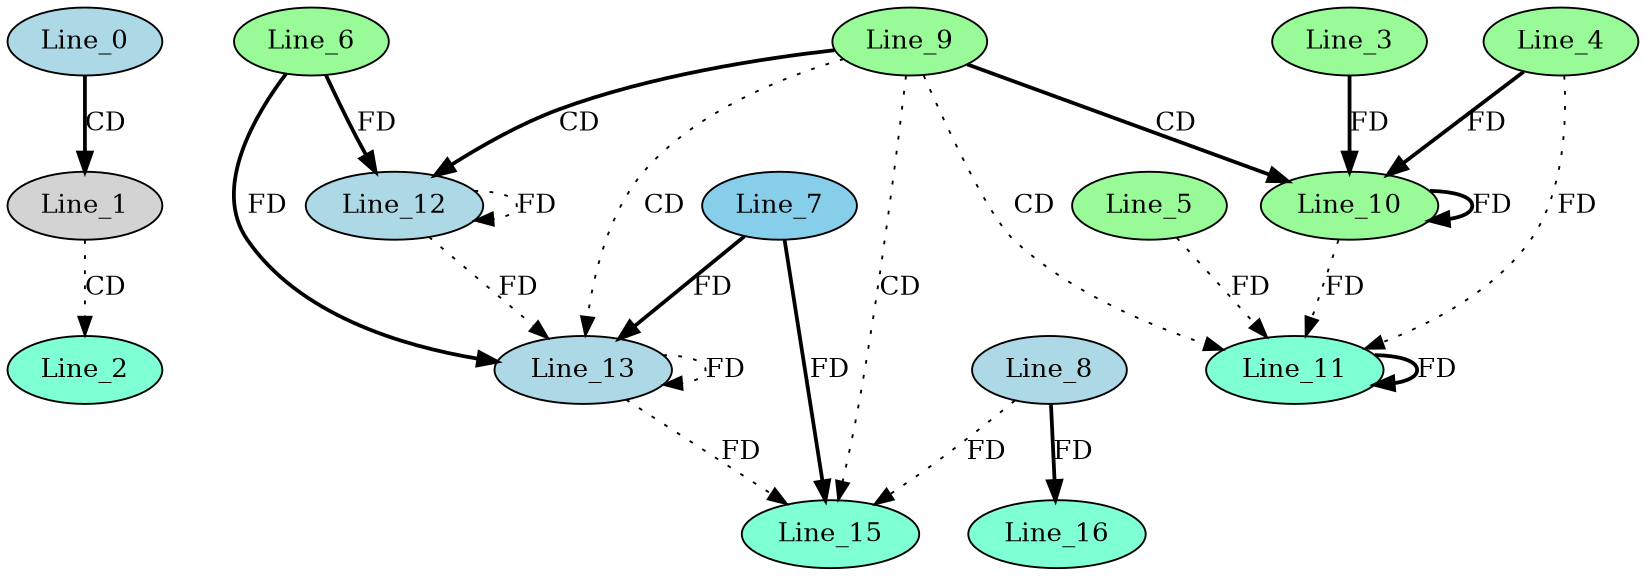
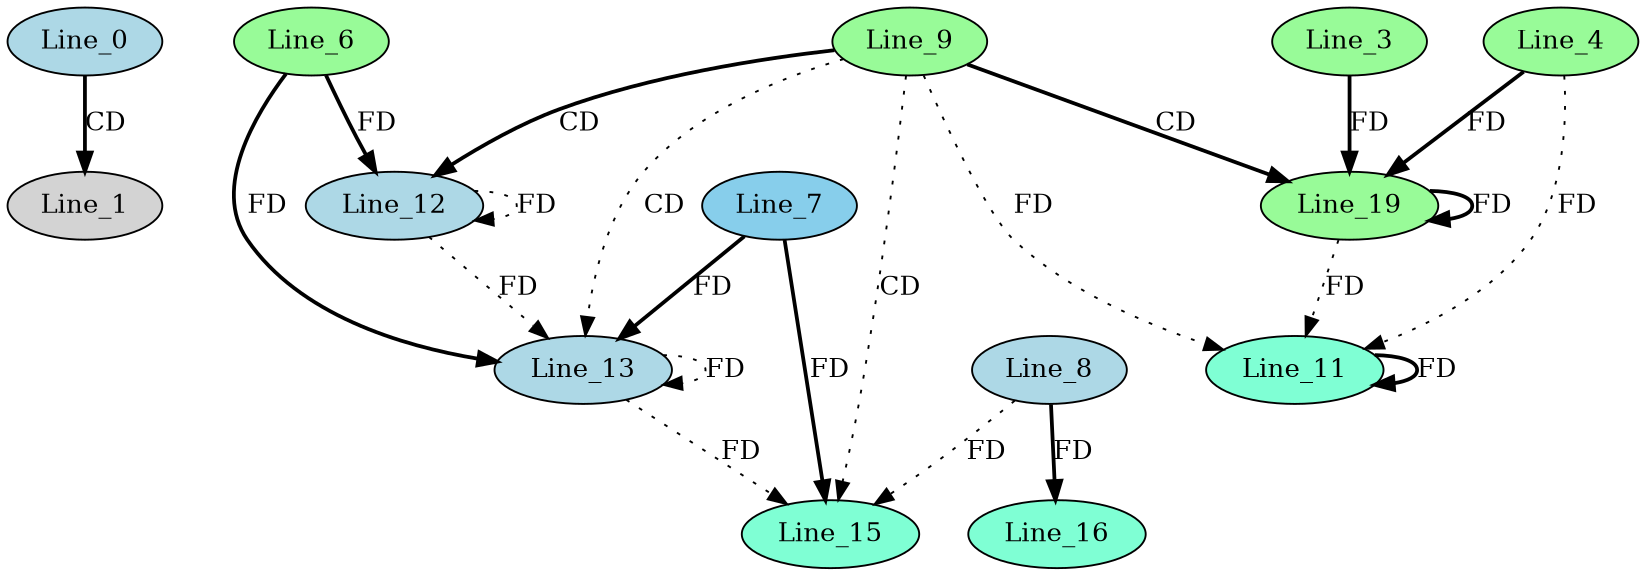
(1034, 206) -> (1034, 206)
(1149, 206) -> none
(1350, 206) -> (1350, 206)
(85, 370) -> none
